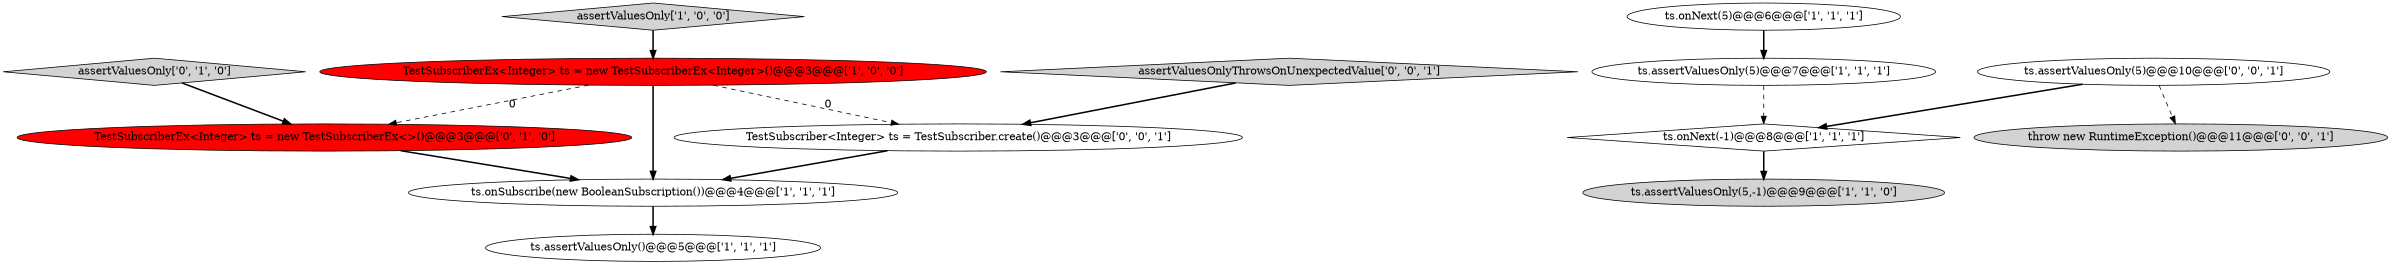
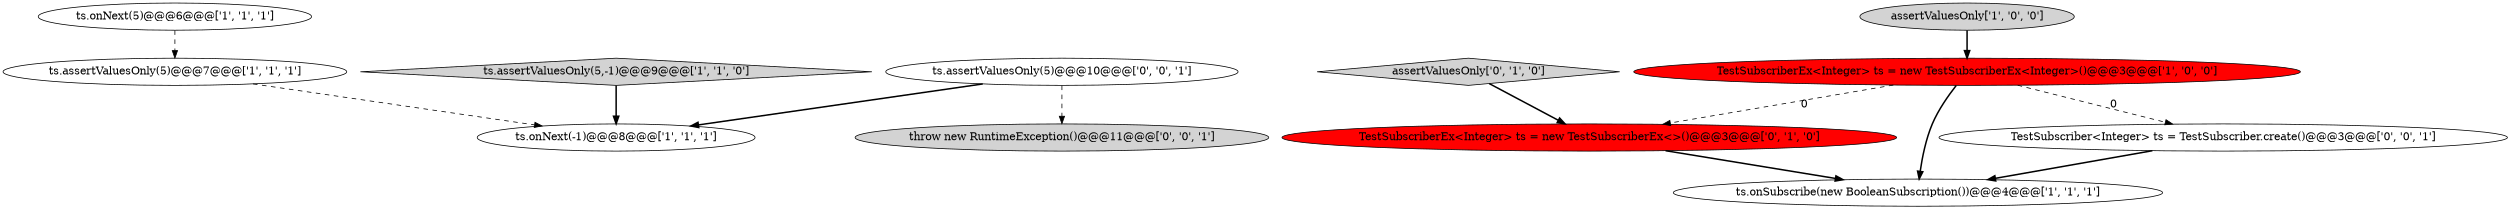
(653, 17) -> (1967, 17)
(1764, 40) -> (175, 40)
(1289, 72) -> none
(1764, 138) -> (616, 138)
(1764, 161) -> (616, 101)
(1764, 193) -> (616, 72)
(653, 248) -> none
